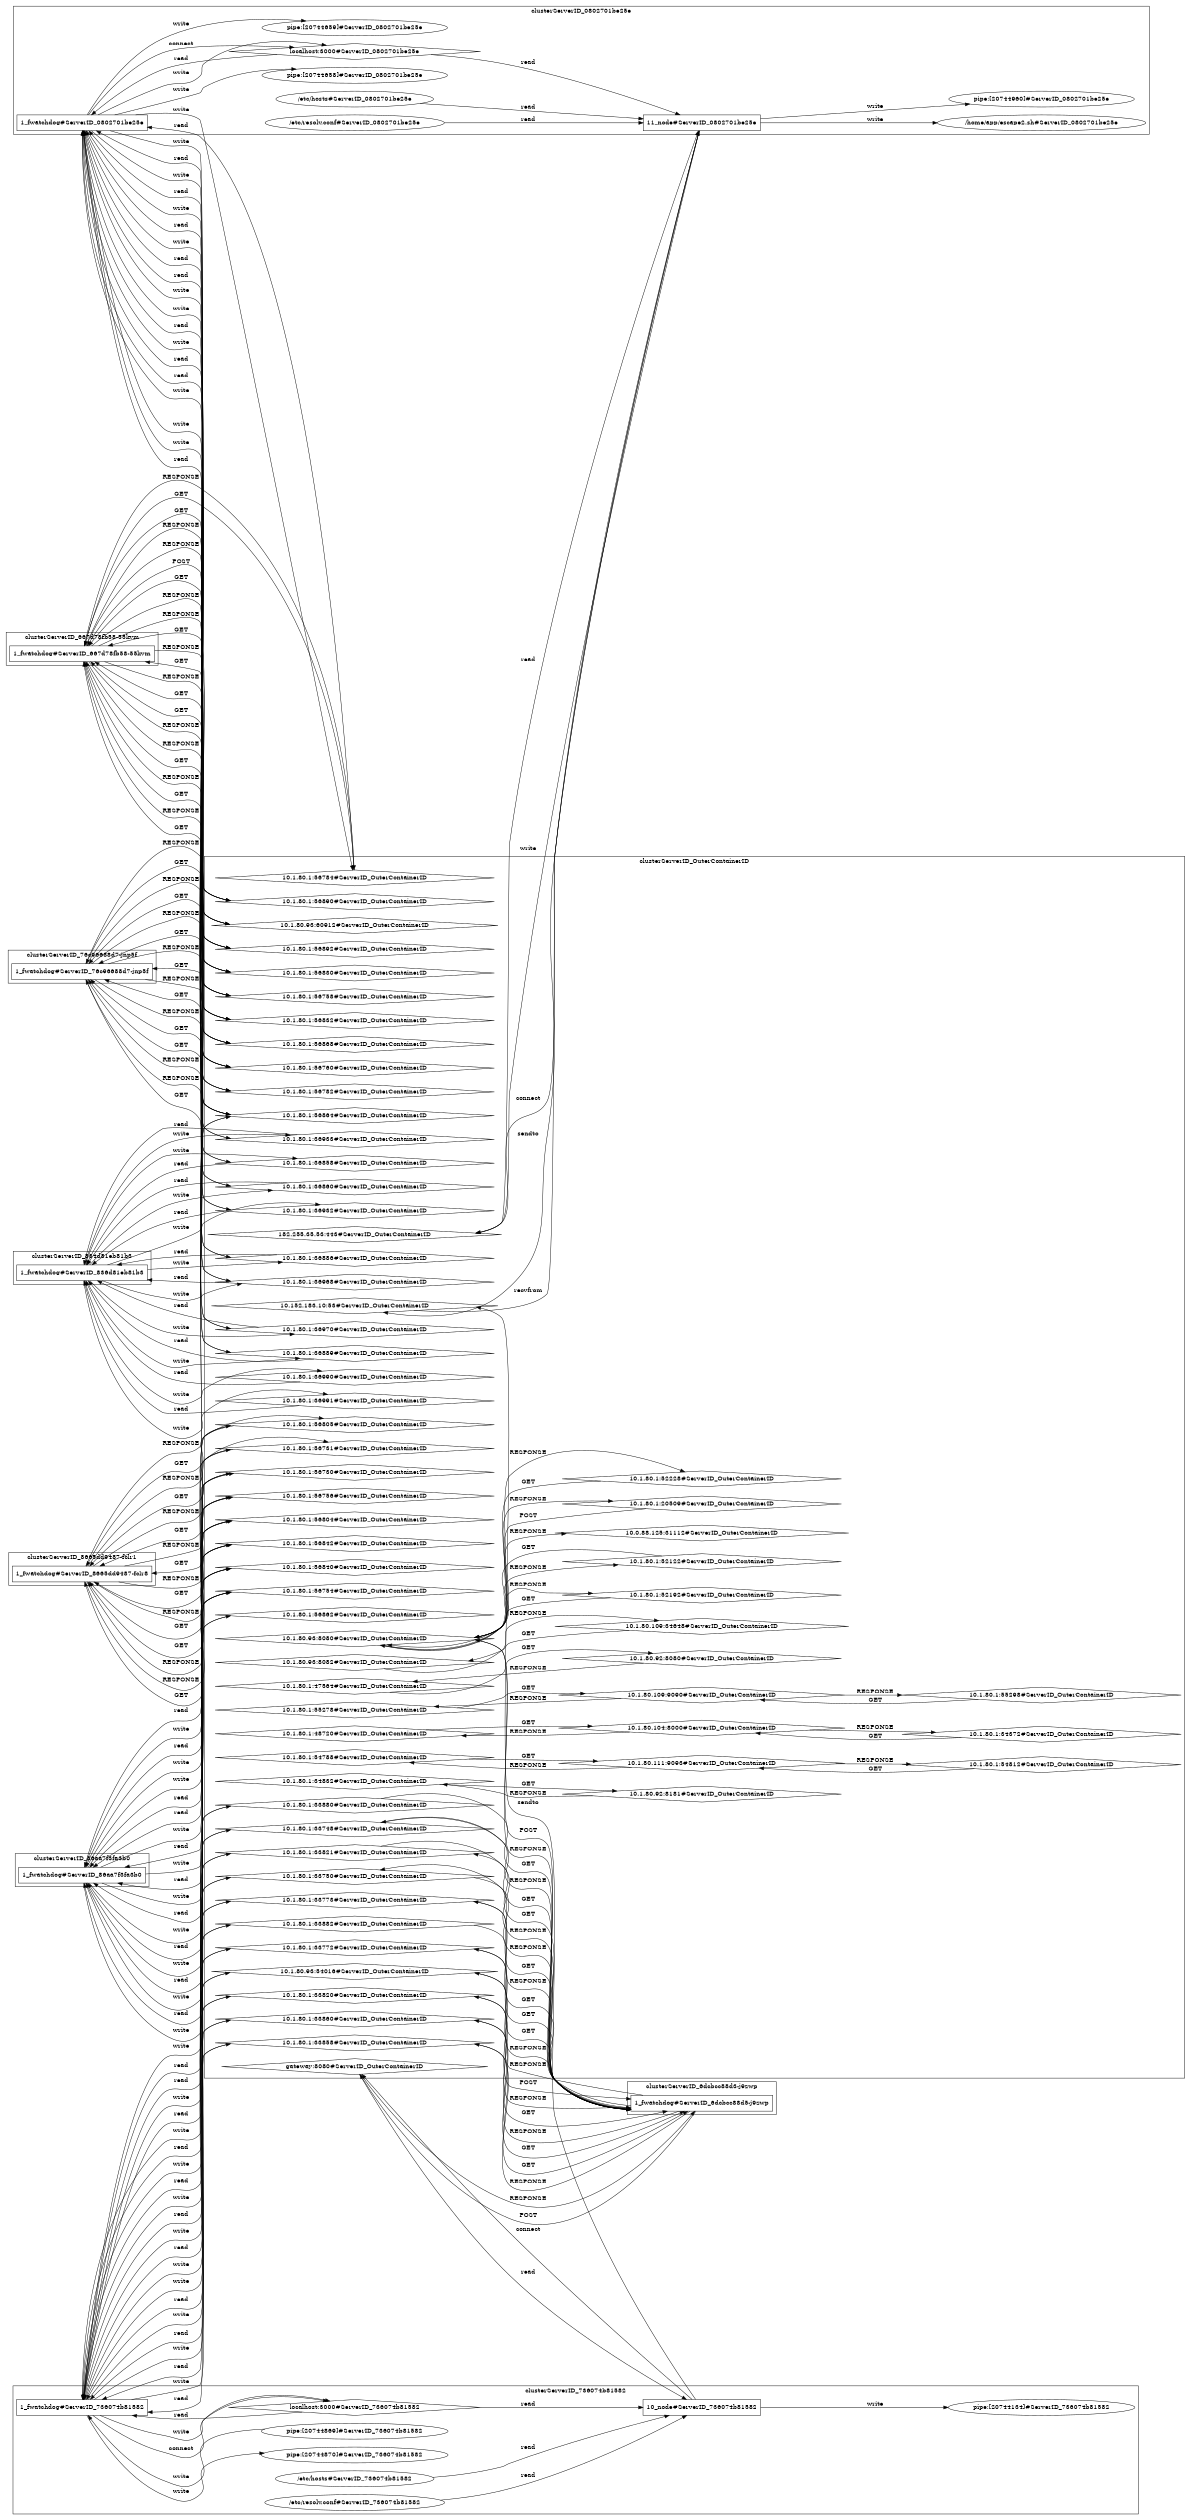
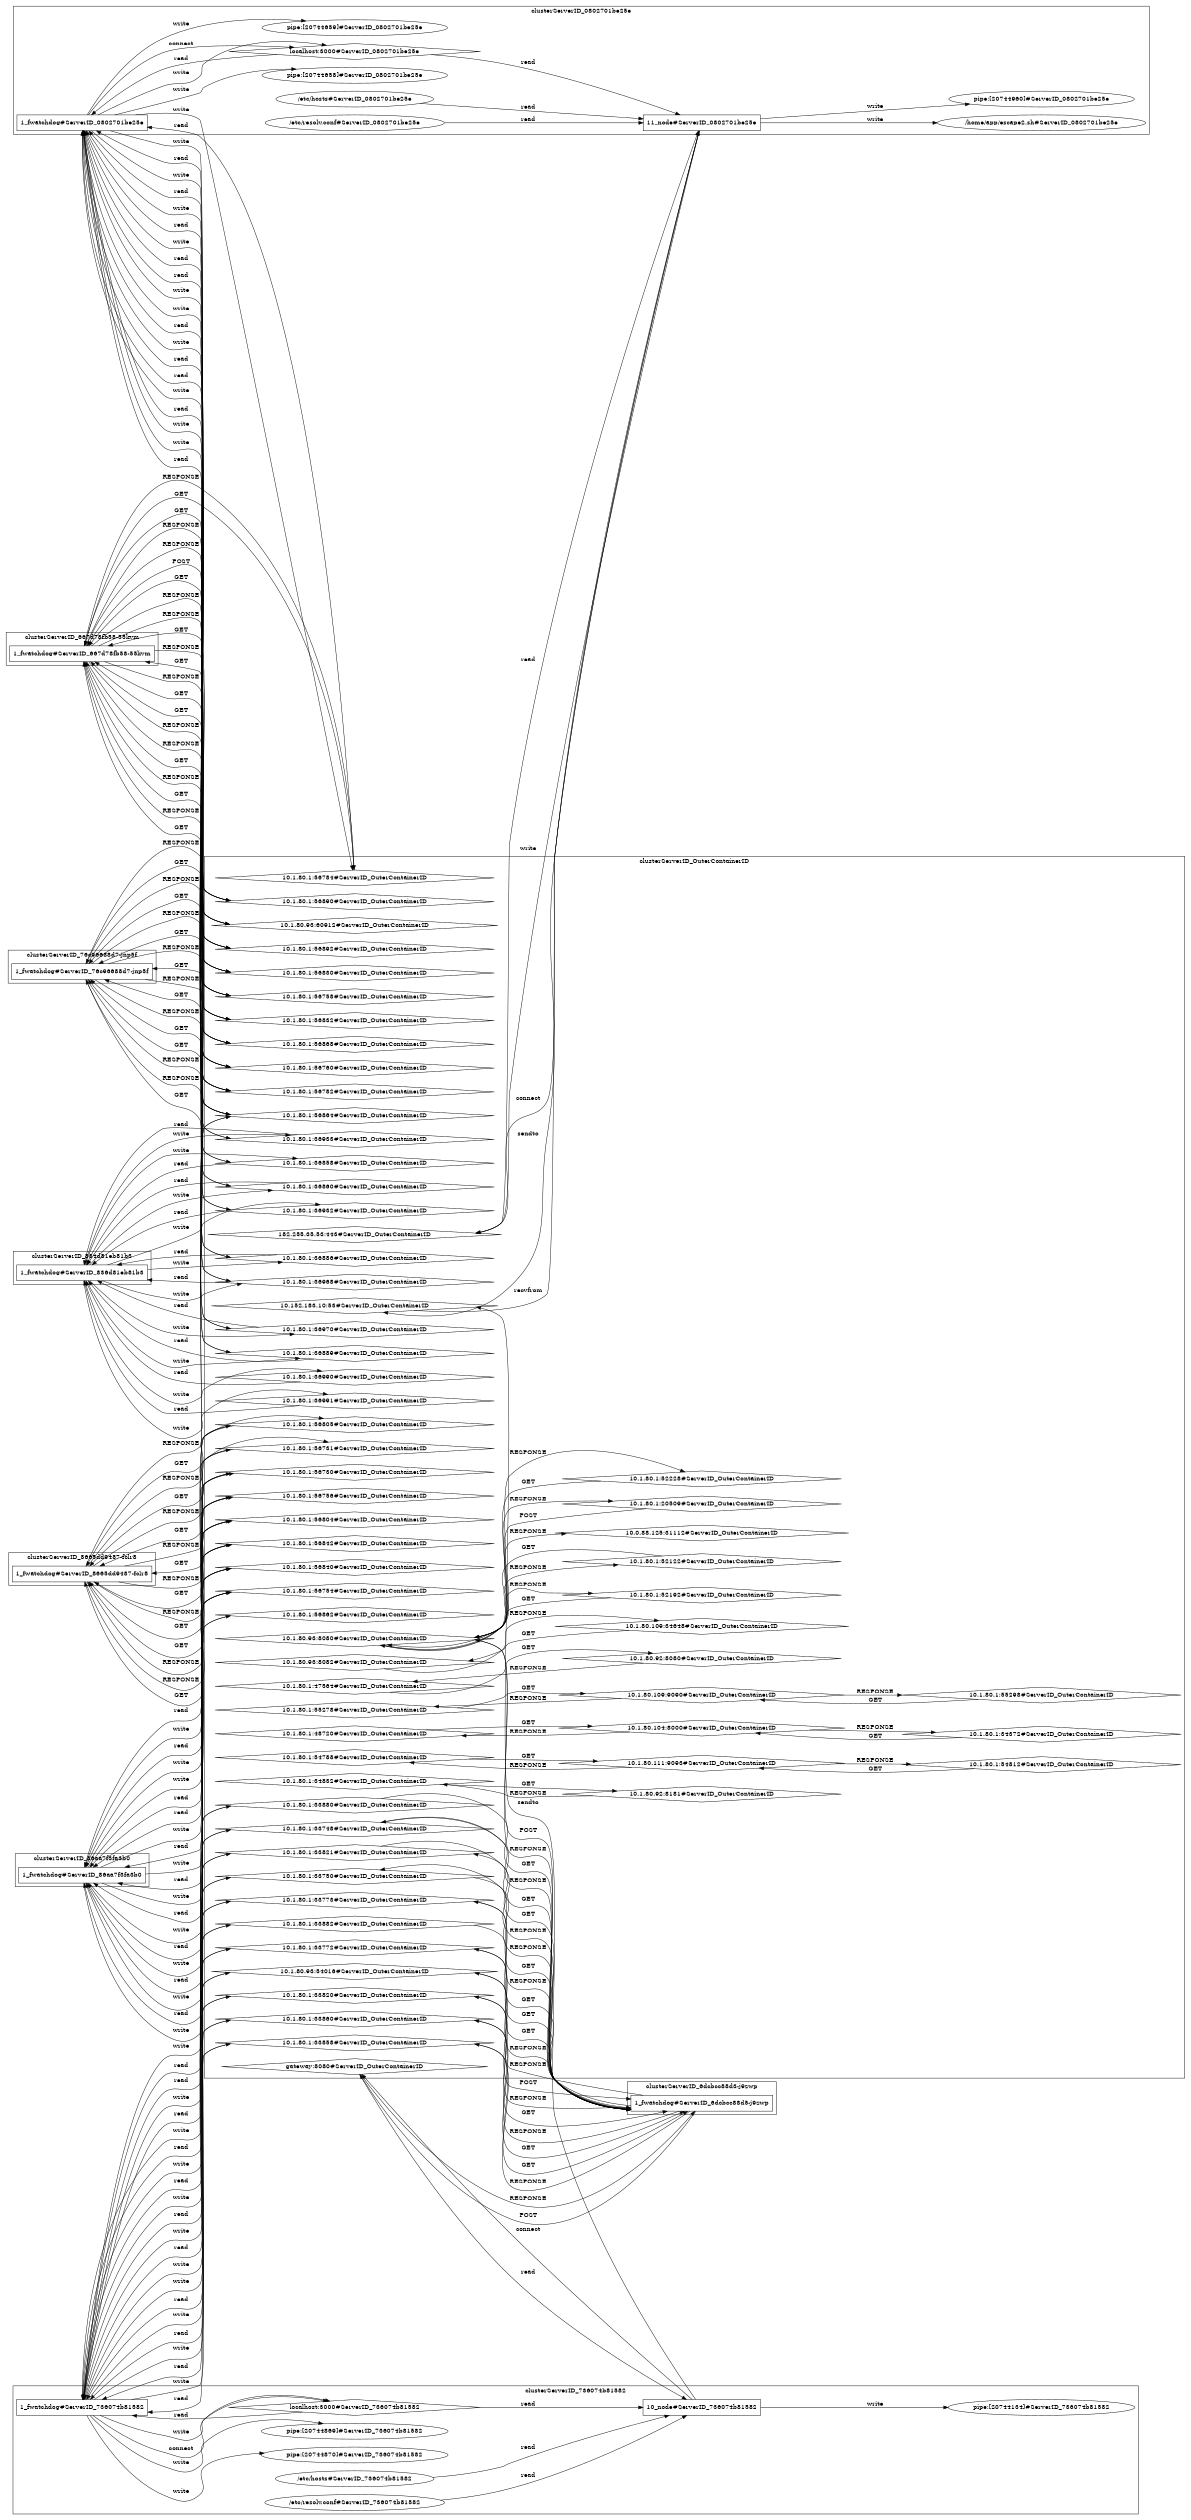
none -> (176, 417)
(82, 1557) -> (82, 1557)
(185, 2487) -> (203, 2459)
